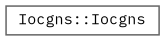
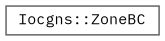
(83, 20) -> (83, 20)
